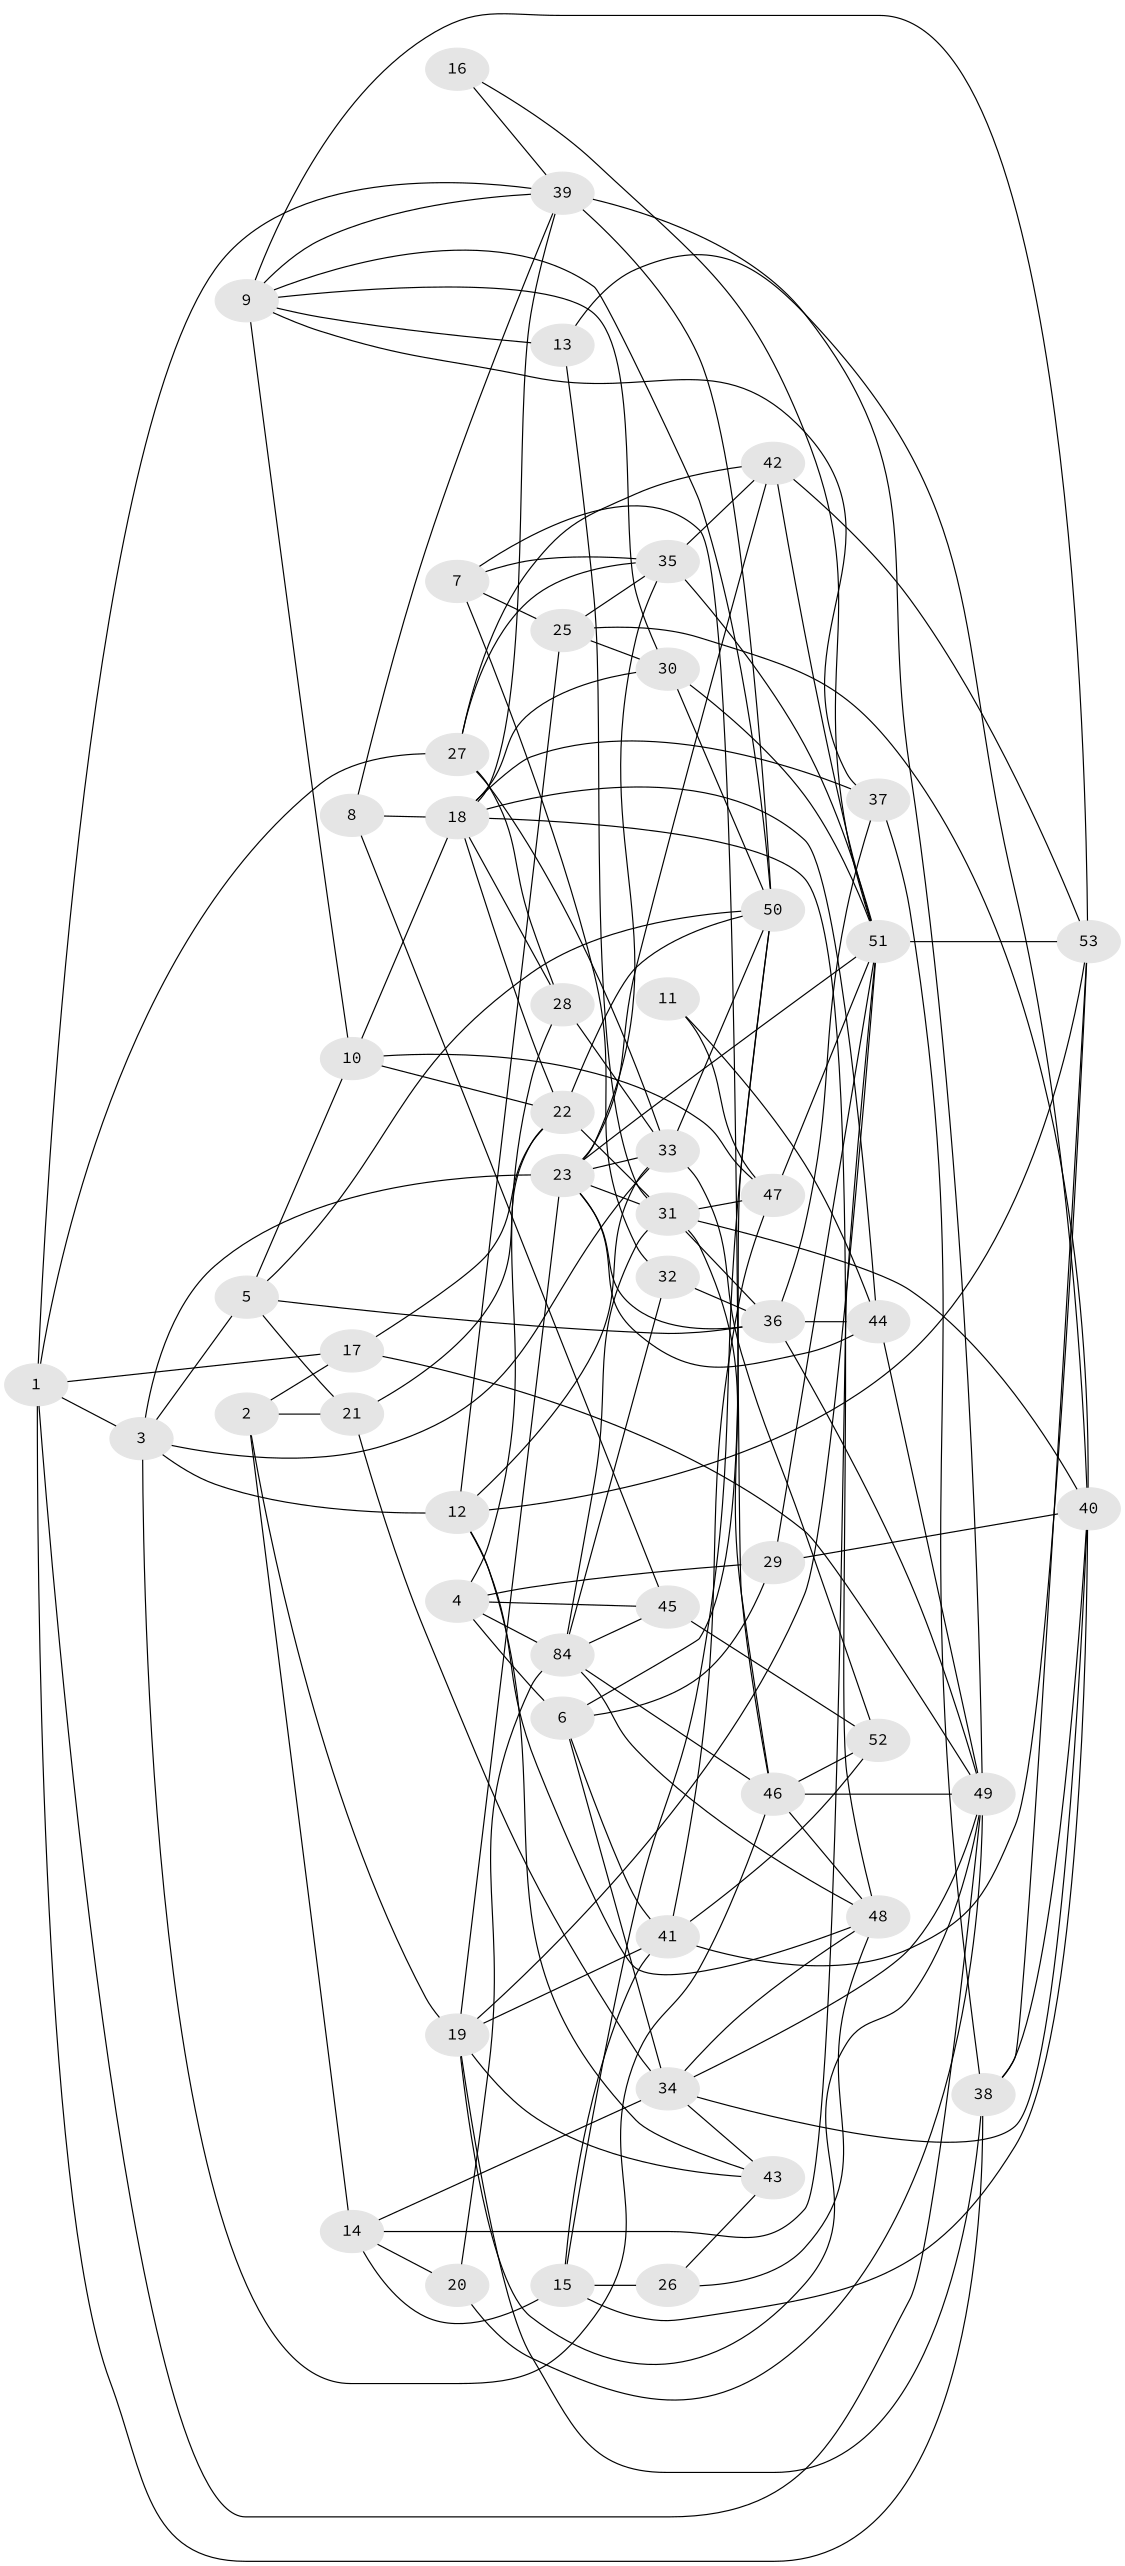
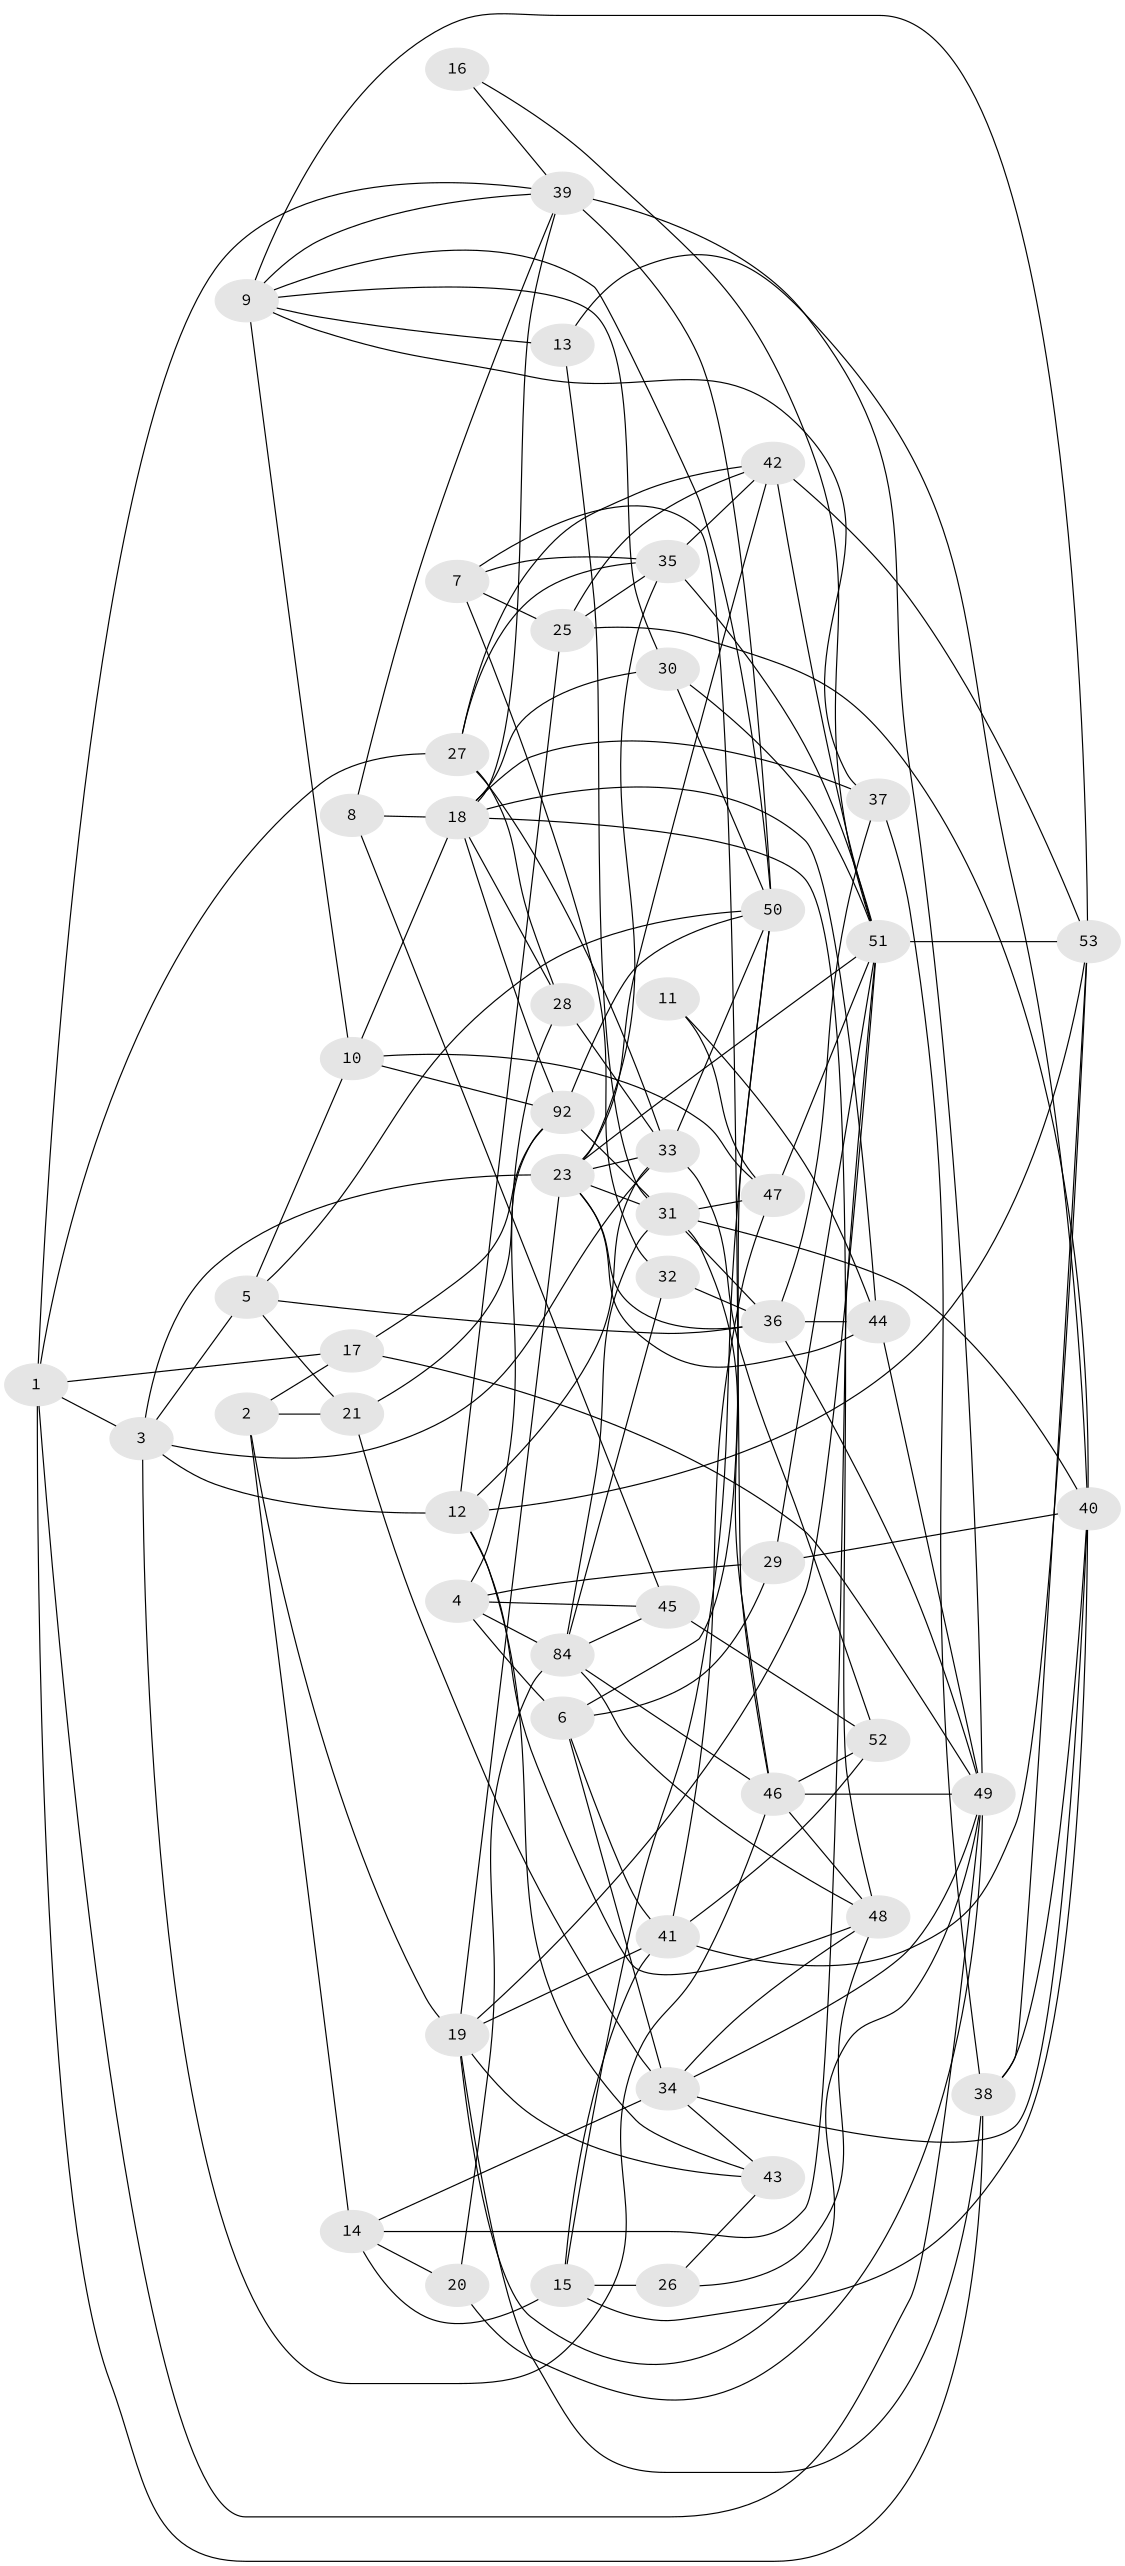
(615, 650) -> (644, 524)
(563, 1112) -> (563, 1112)
